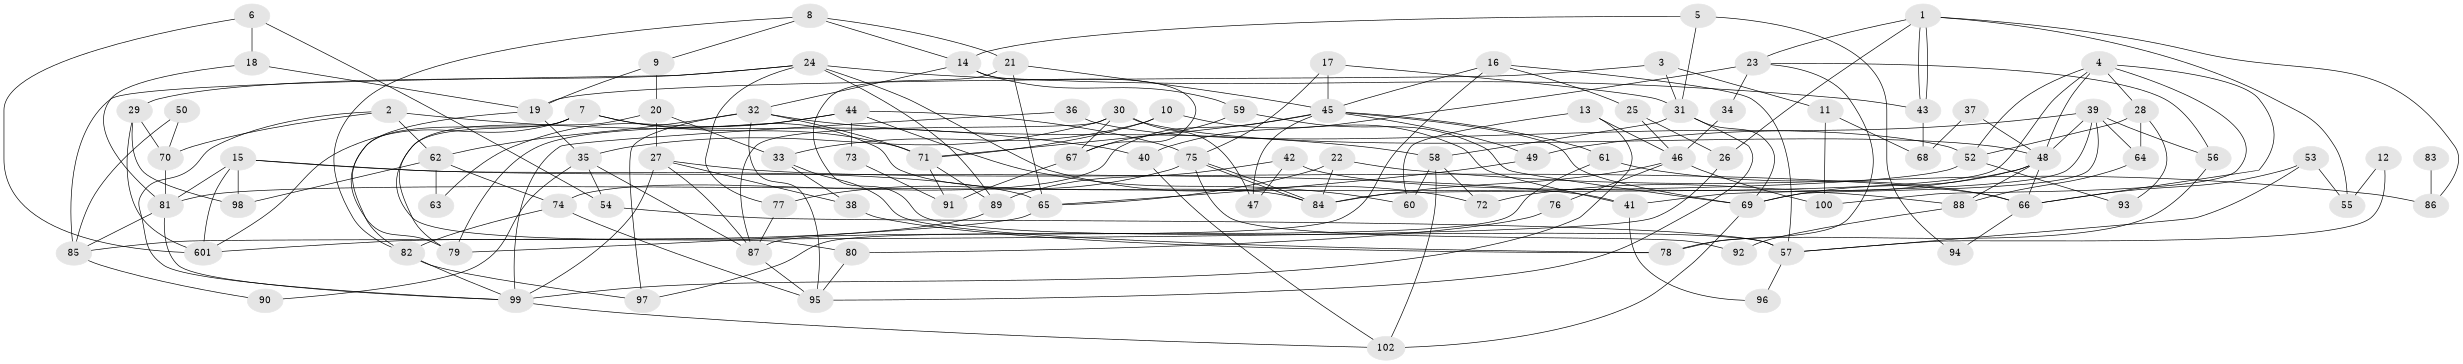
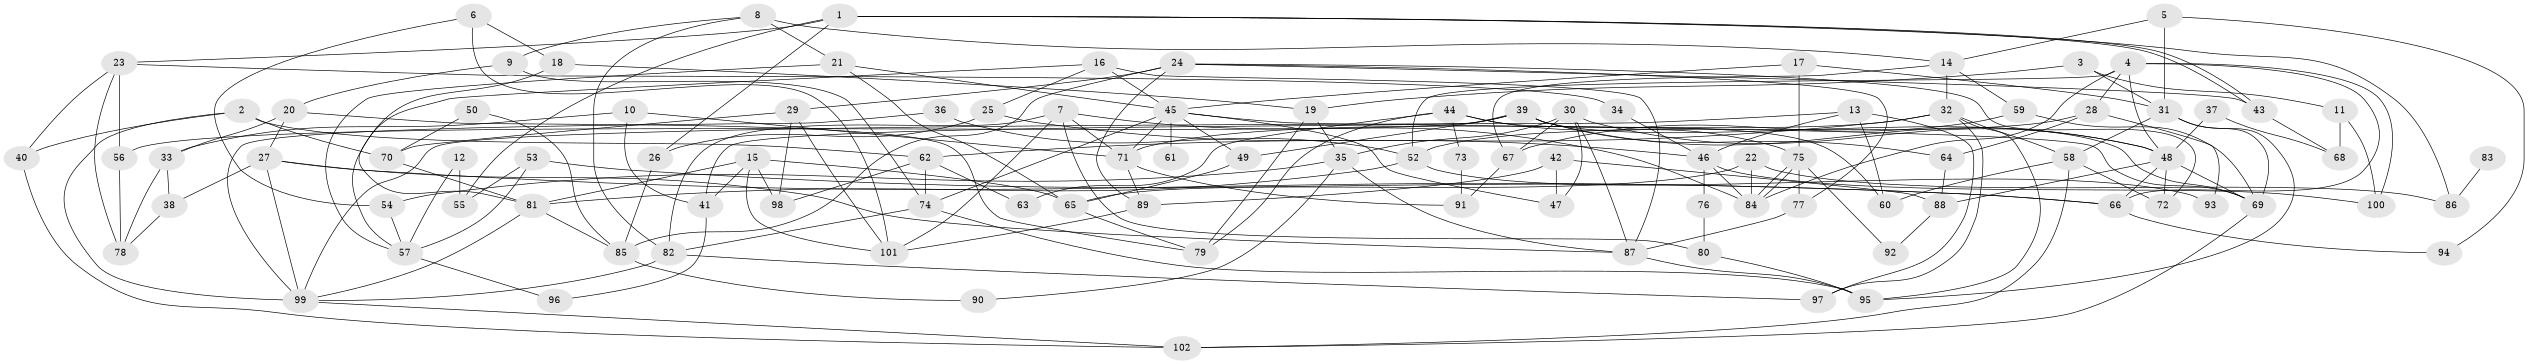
(594, 85) -> (801, 87)
(1815, 181) -> none
(1128, 234) -> (1967, 208)
(203, 253) -> (889, 253)
